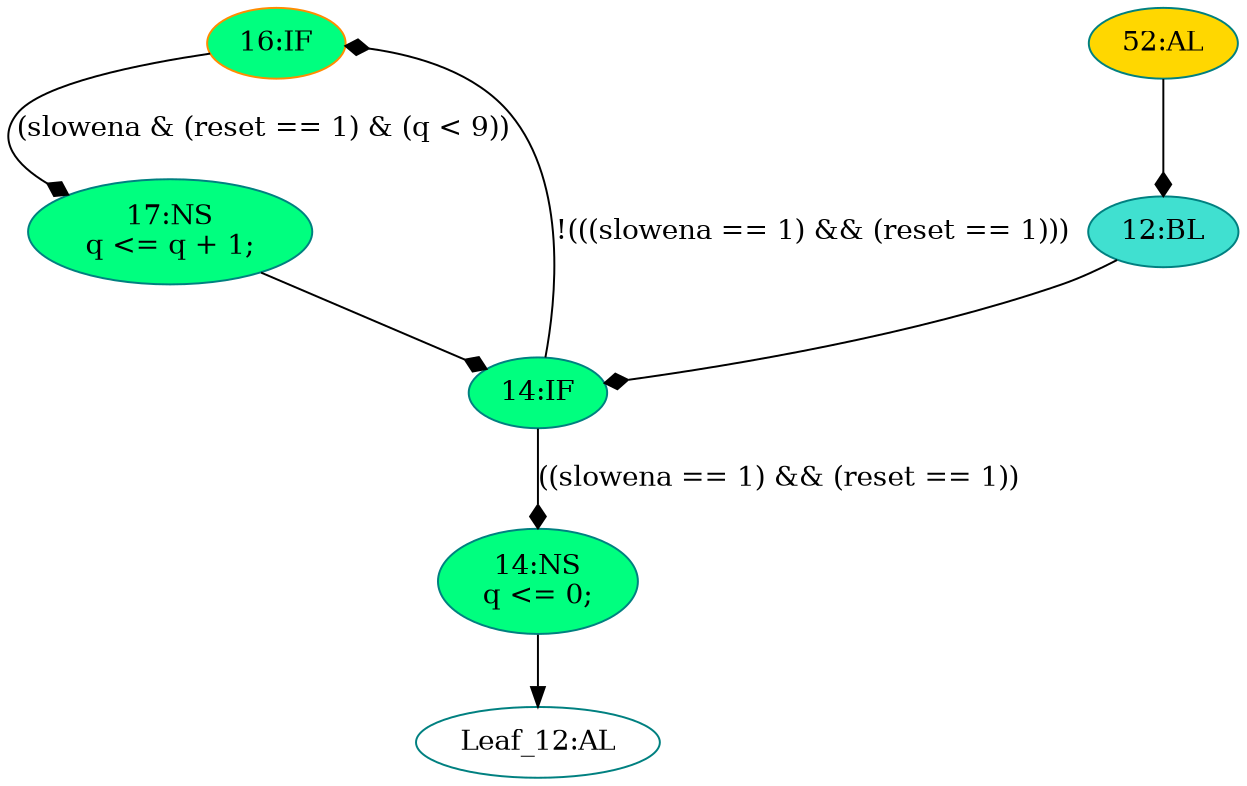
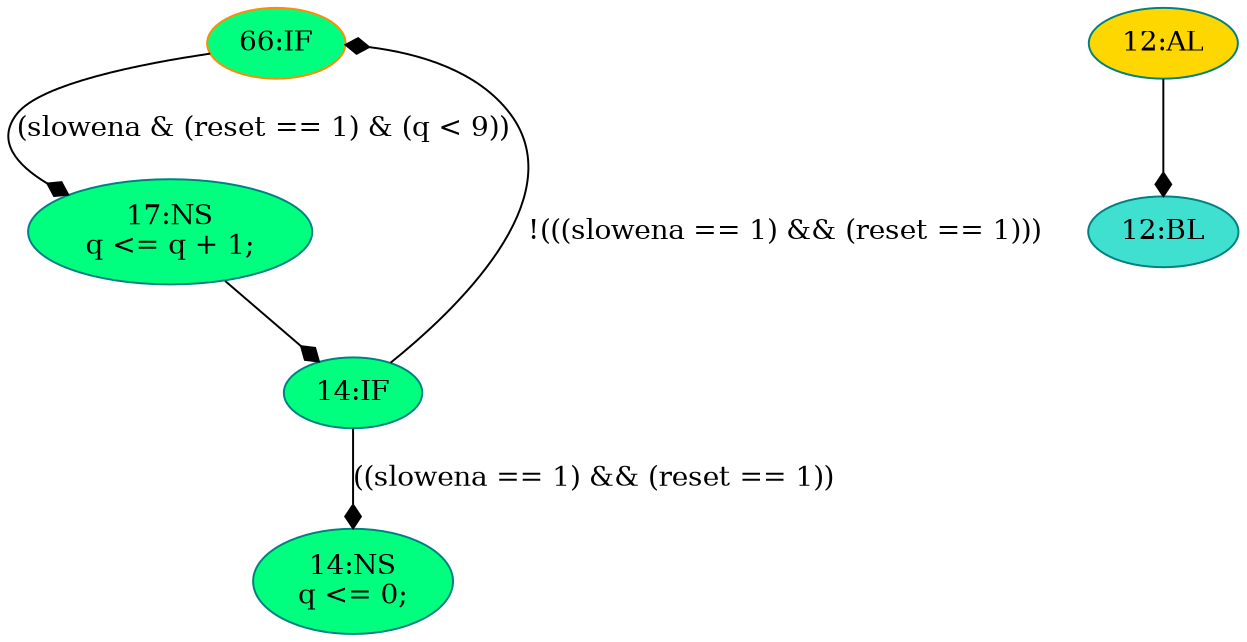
(276, 43) -> (276, 43)
(1163, 43) -> (1163, 43)
(877, 335) -> none
(538, 742) -> none
